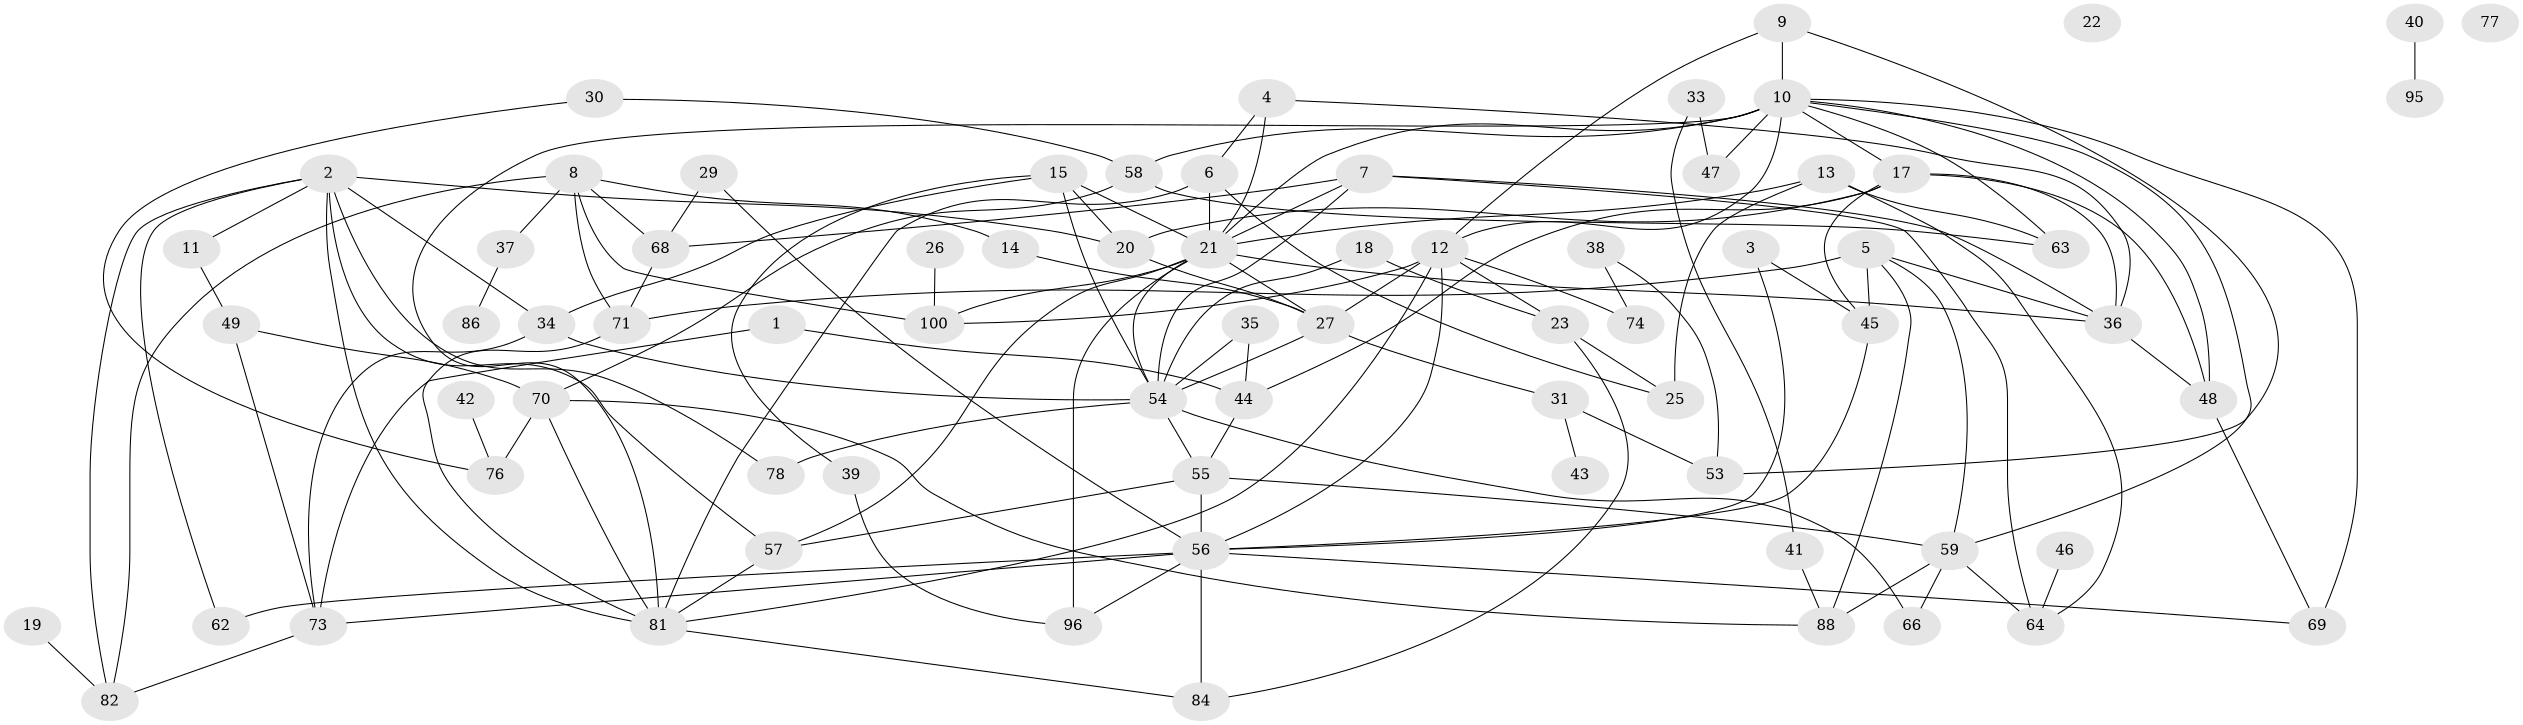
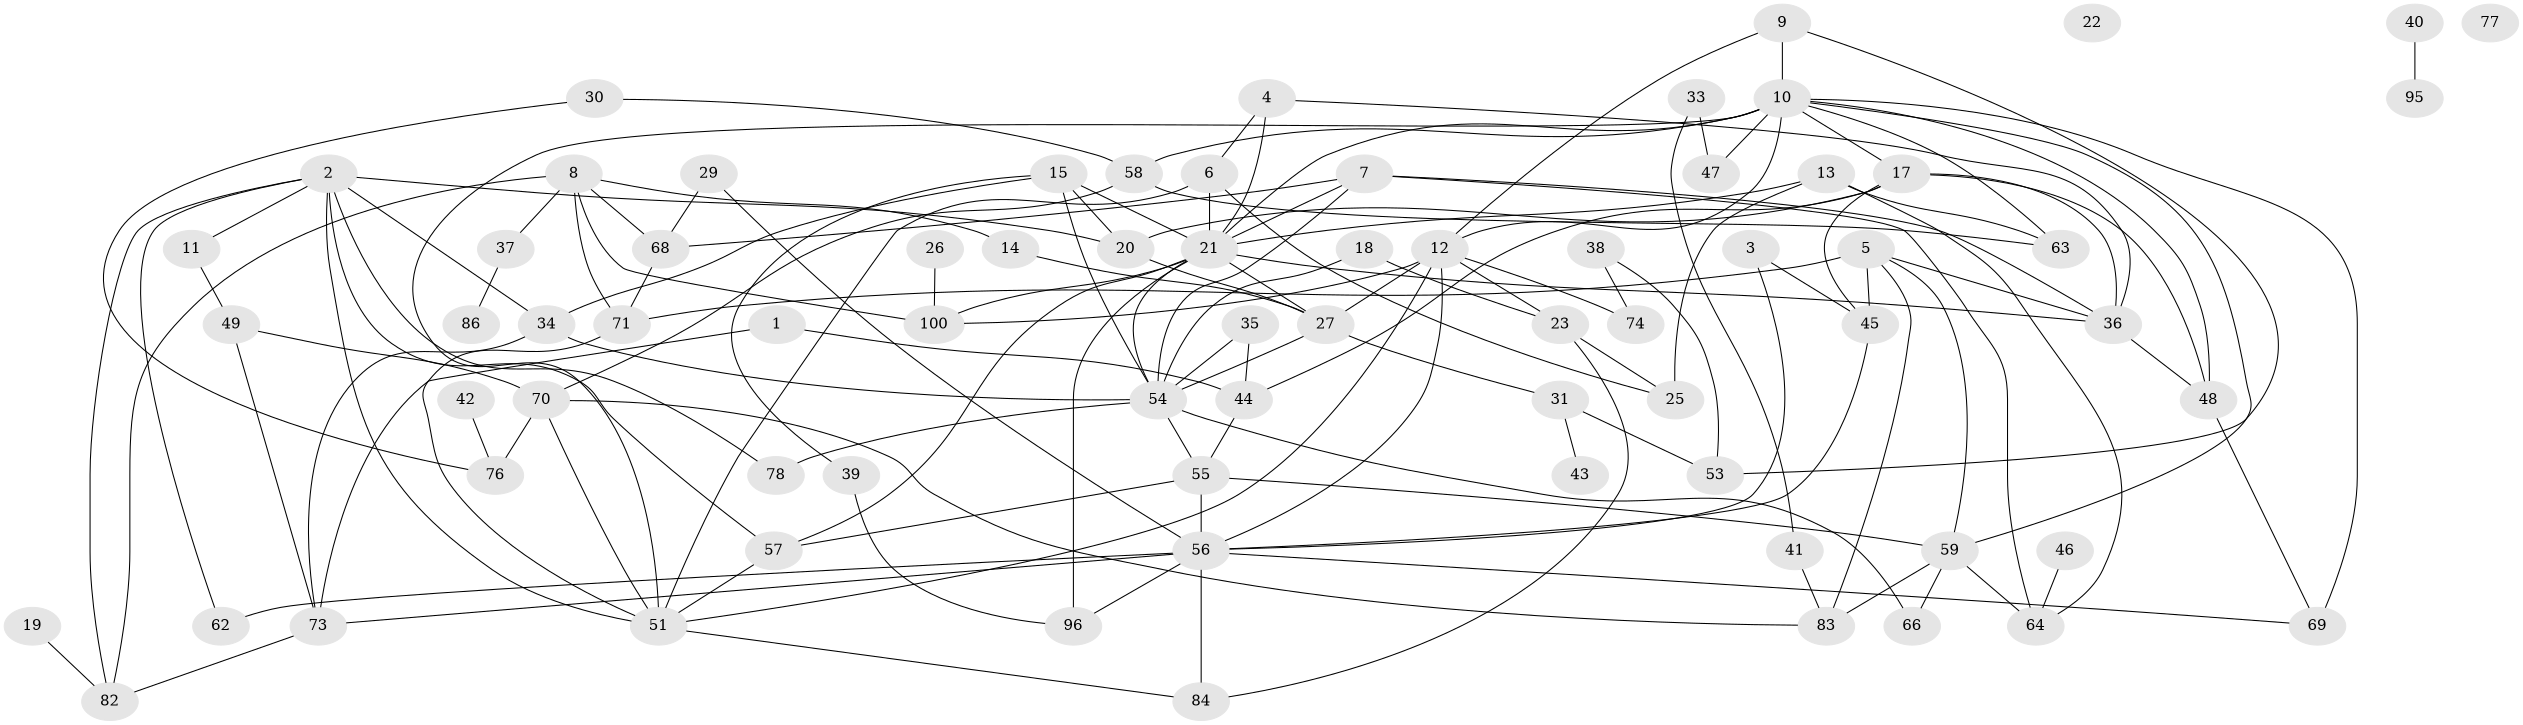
(659, 626) -> (659, 626)
(1826, 626) -> (1826, 626)
